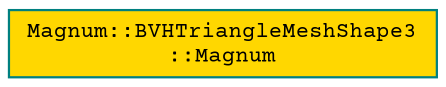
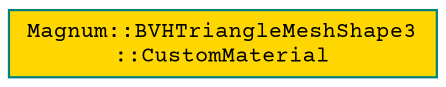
(223, 44) -> (223, 44)
